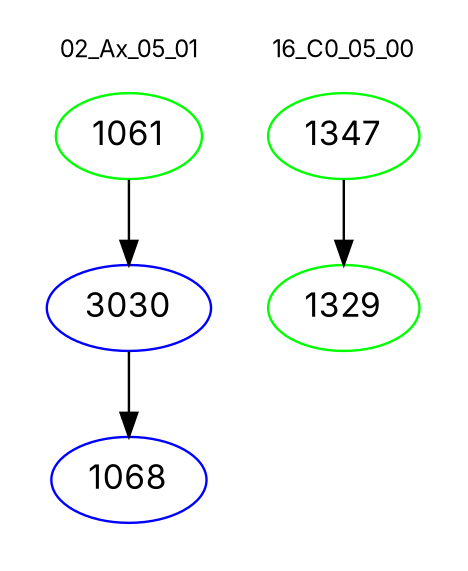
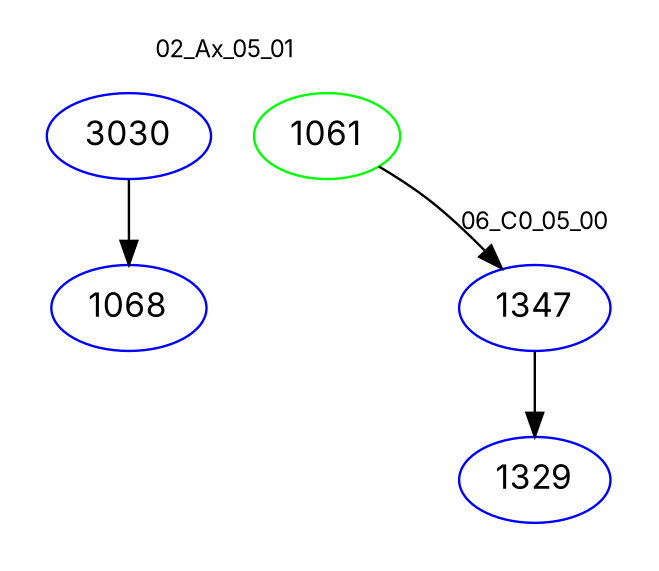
(344, 51) -> (535, 223)
(344, 136) -> (535, 308)
(129, 210) -> (455, 222)
(344, 308) -> (535, 480)
